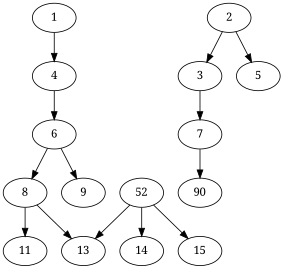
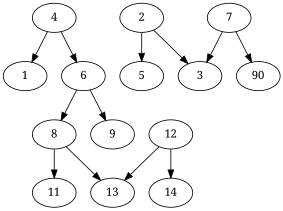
(54, 43) -> (42, 43)
(200, 101) -> (216, 43)
(142, 193) -> (171, 134)
(200, 251) -> none
